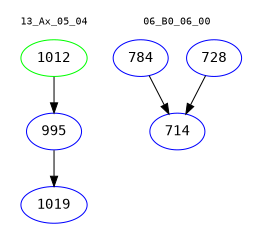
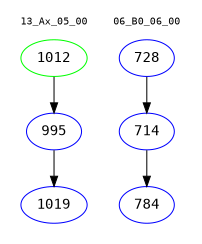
(55, 22) -> (55, 22)
(157, 90) -> (147, 163)
